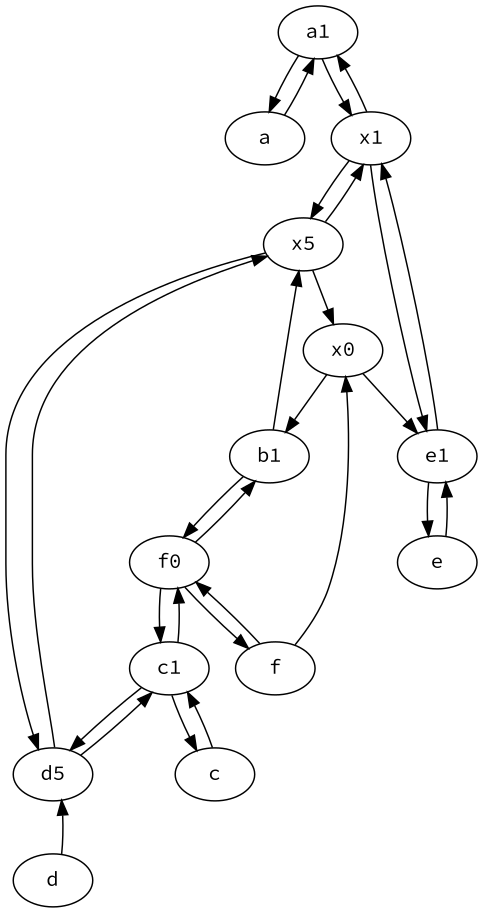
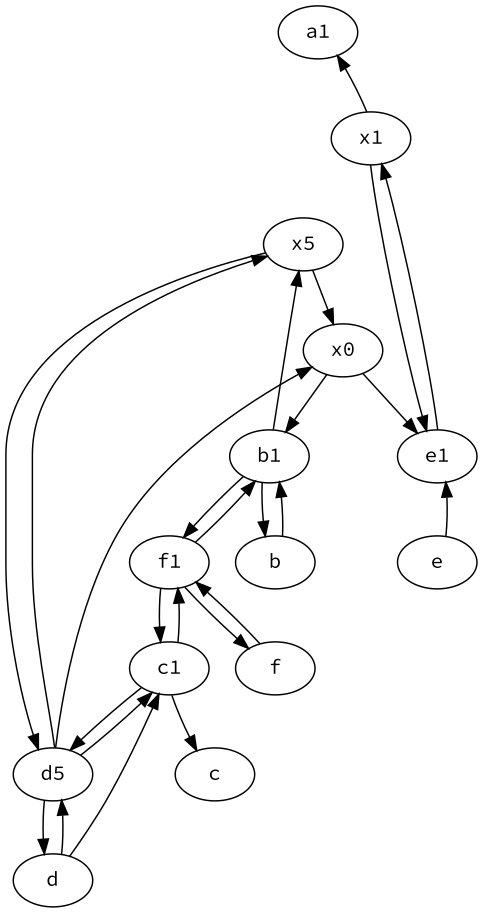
(332, 81) -> none
(265, 138) -> none
(333, 182) -> none
(341, 200) -> none
(427, 502) -> none
(343, 524) -> (123, 526)
(169, 562) -> (169, 562)
none -> (275, 562)
(204, 726) -> (115, 784)
none -> (43, 820)
